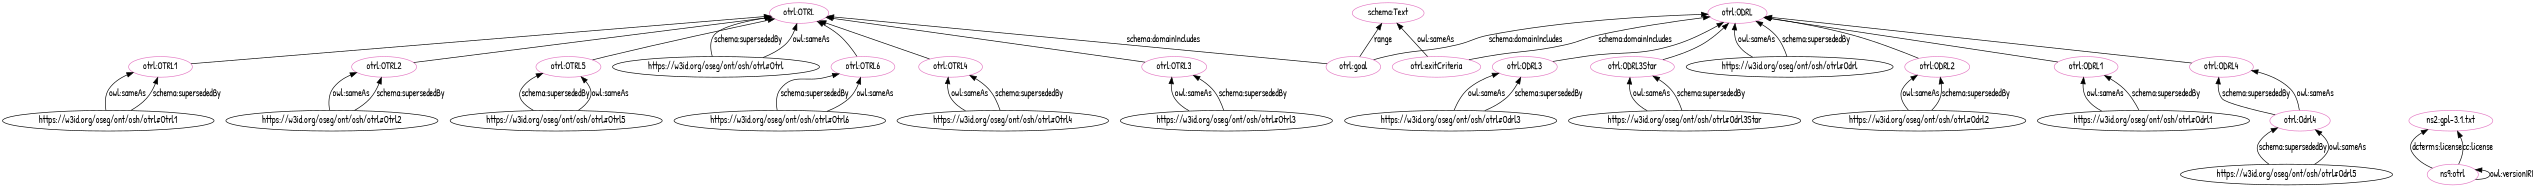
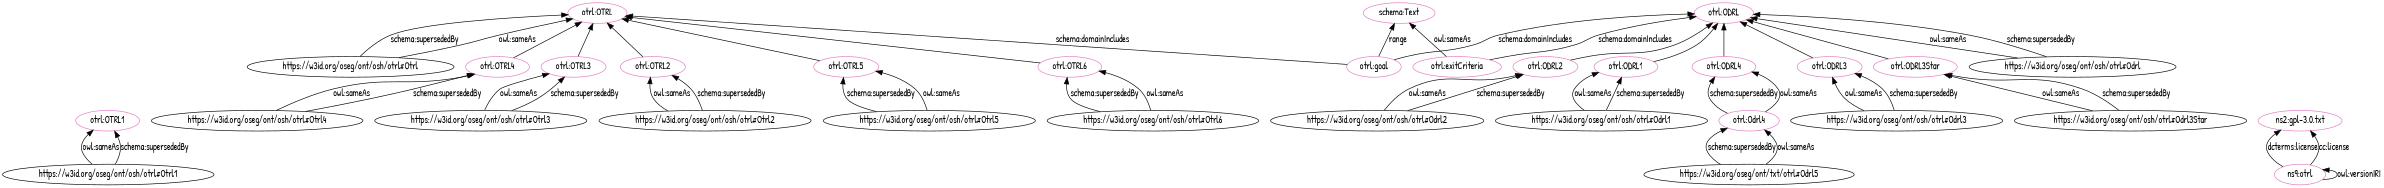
(478, 40) -> none
(2451, 121) -> (2300, 121)
(2286, 175) -> (1749, 175)
